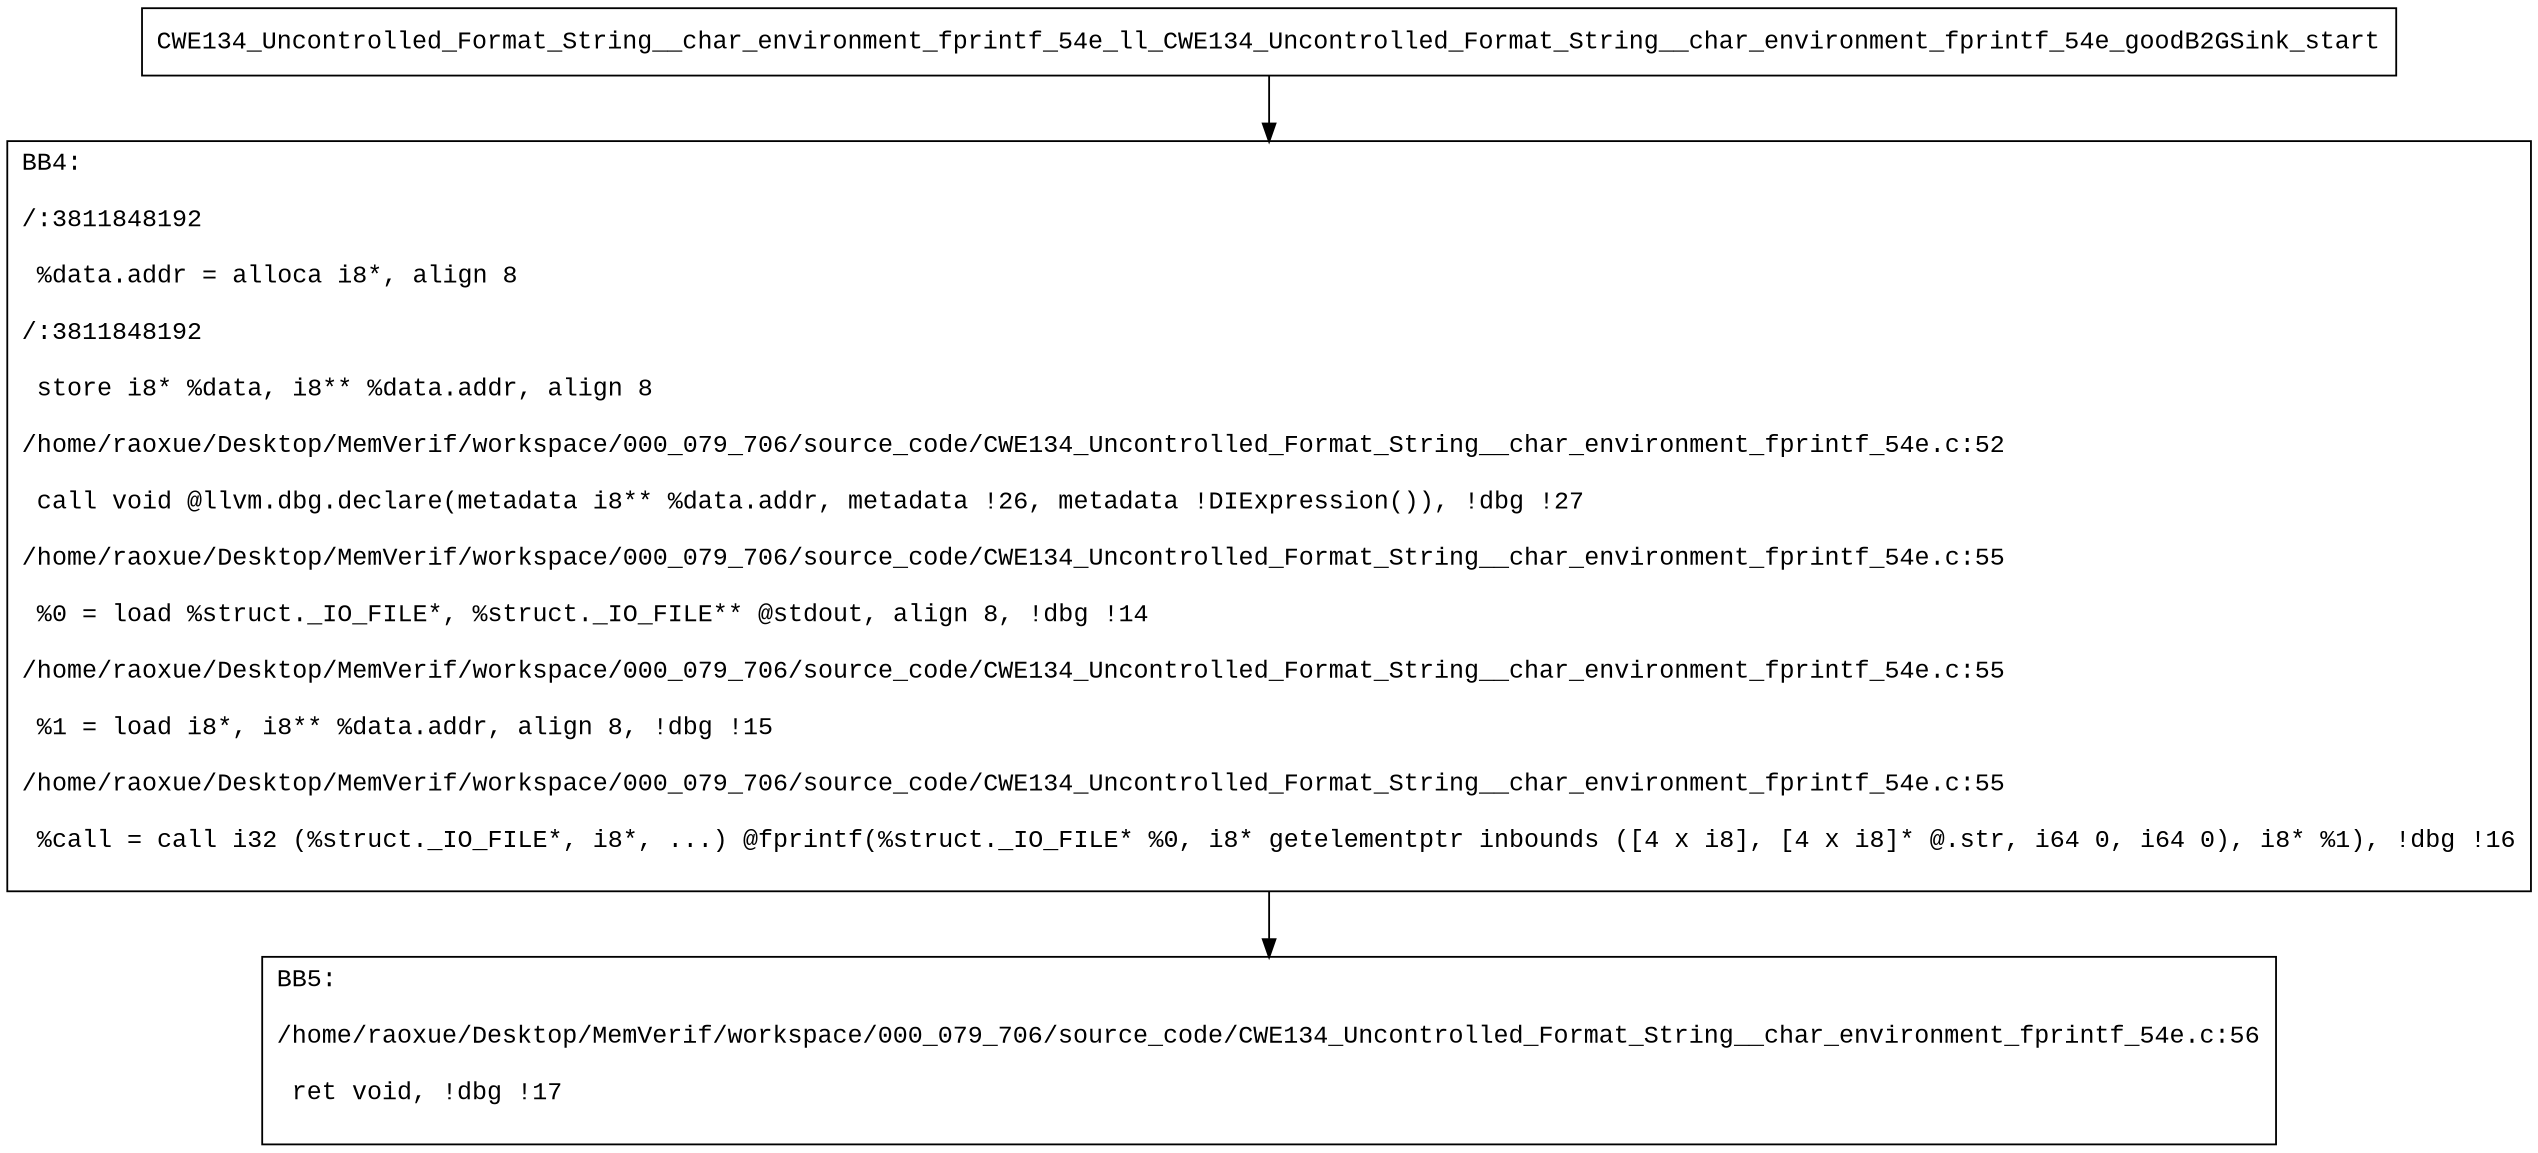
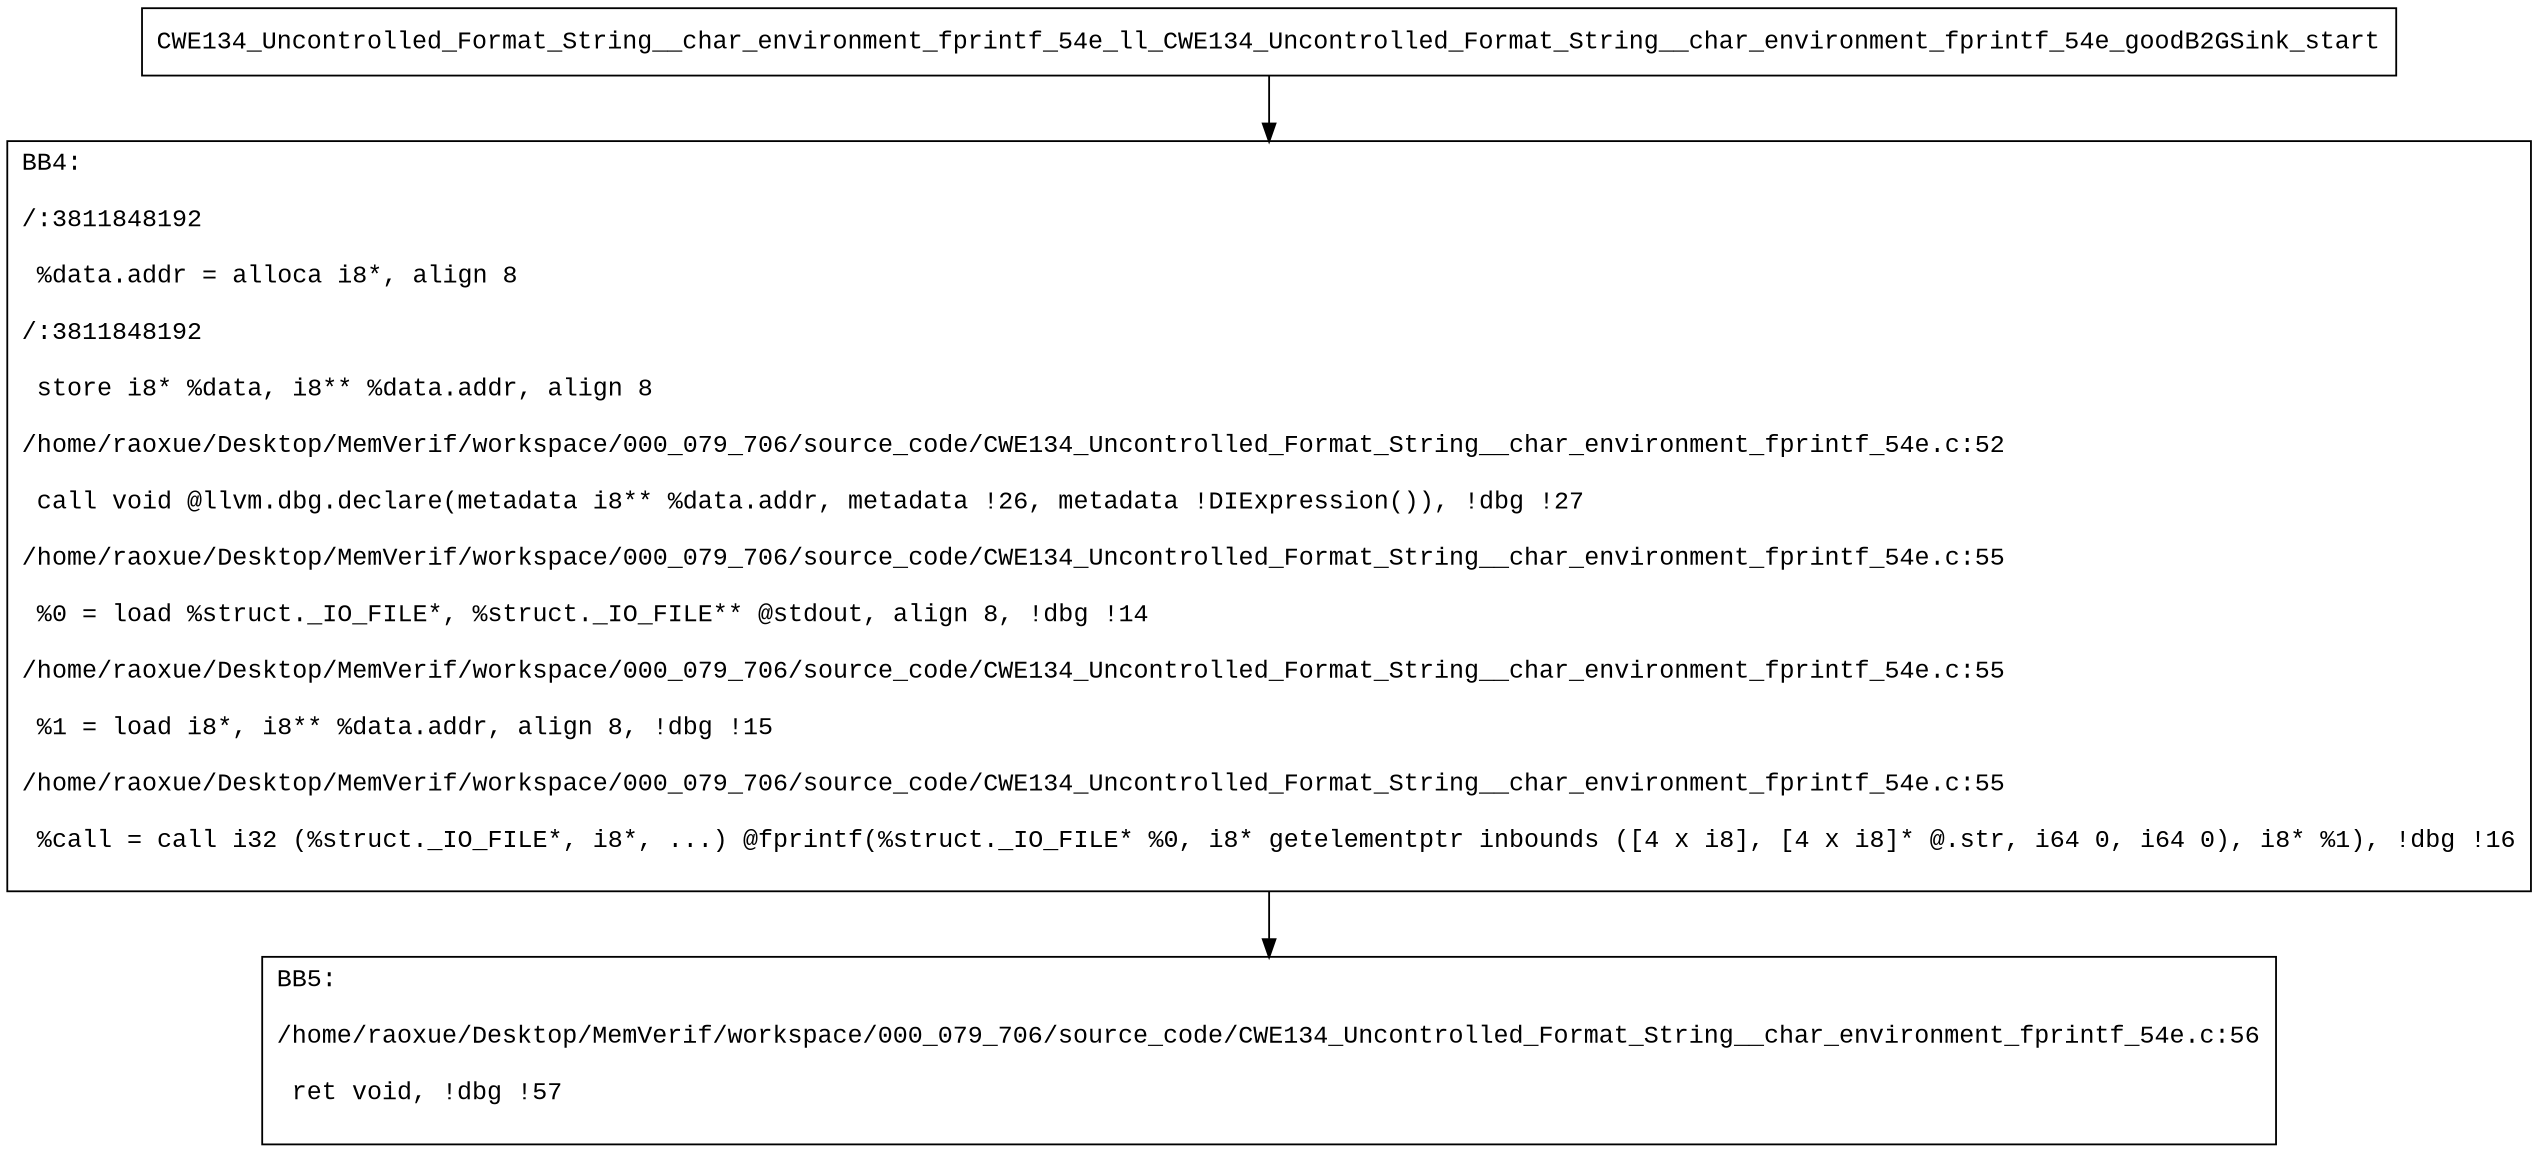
(420, 1092) -> (420, 1092)
